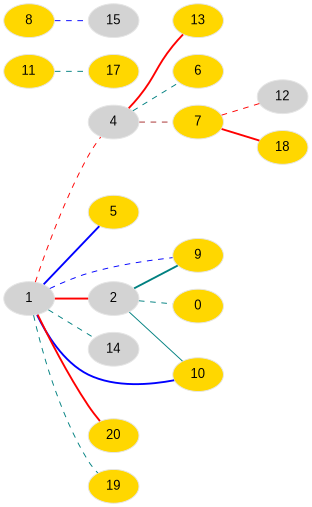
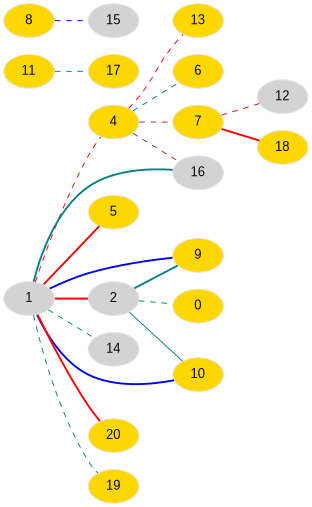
(156, 71) -> (156, 71)
(114, 122) -> (114, 122)
none -> (198, 173)
(71, 255) -> (71, 255)
(110, 268) -> (110, 268)
